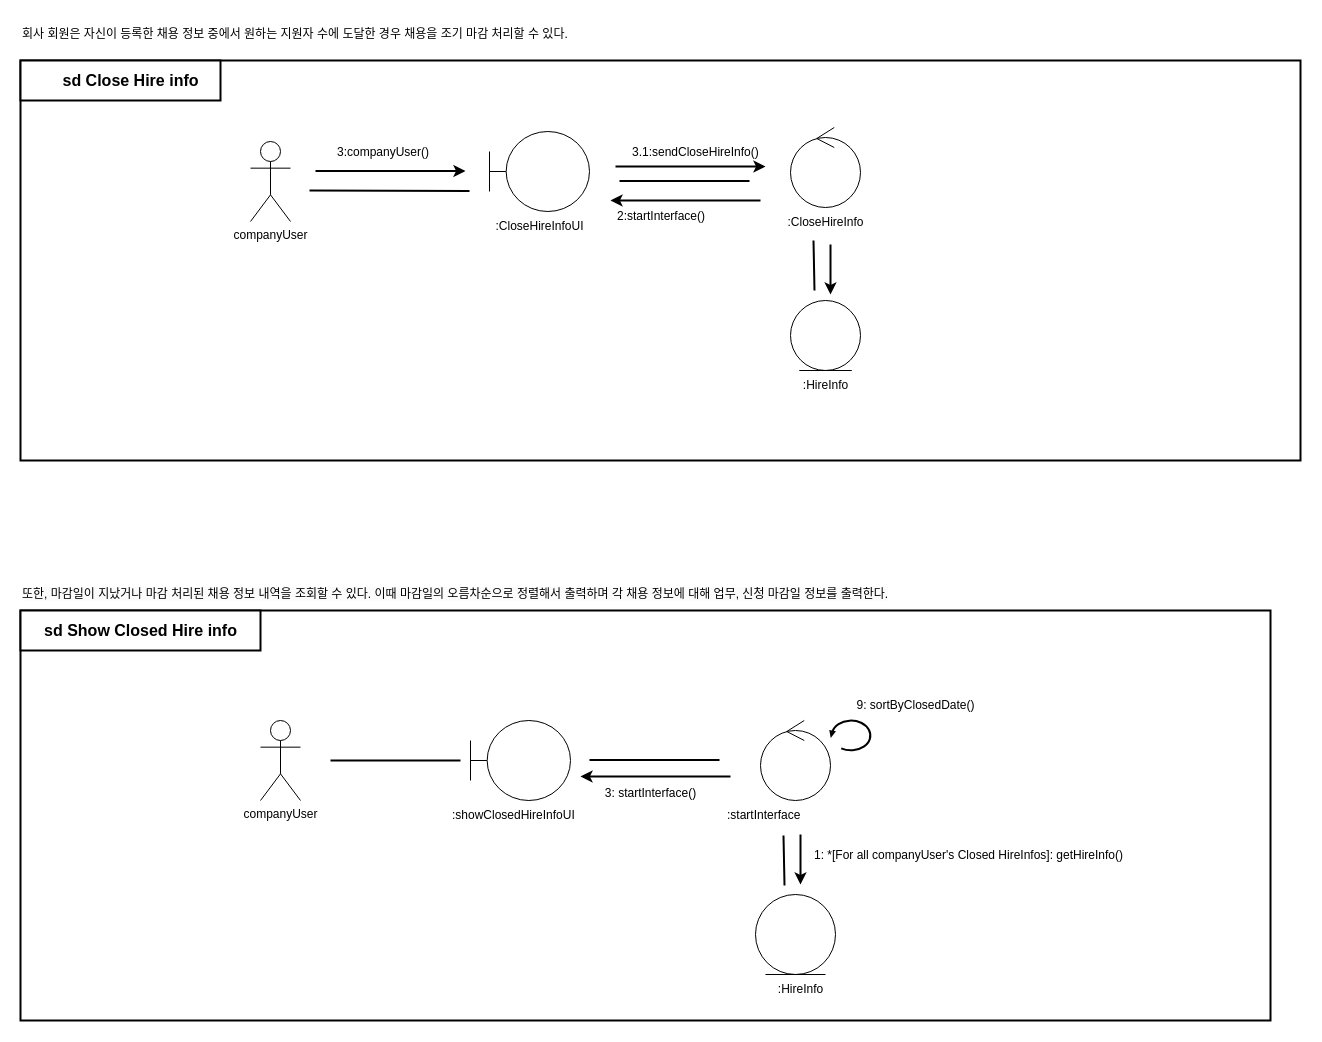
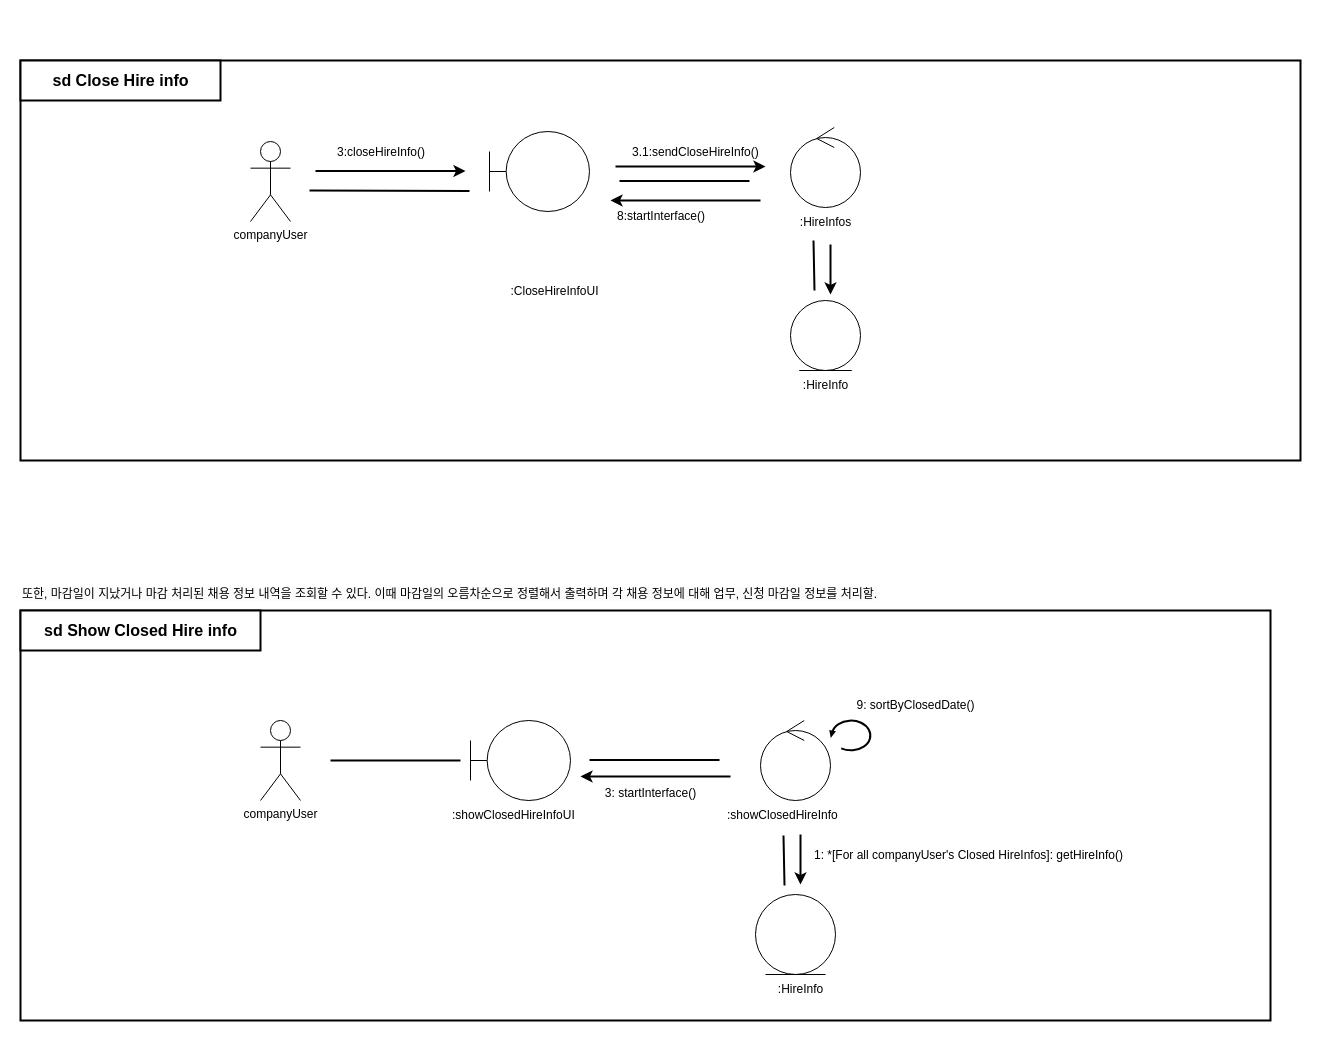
(391, 36) -> none
(131, 81) -> (121, 81)
(386, 153) -> (390, 153)
(676, 217) -> (676, 217)
(826, 223) -> (826, 223)
(540, 227) -> (555, 292)
(493, 595) -> (487, 595)
(776, 816) -> (787, 816)
